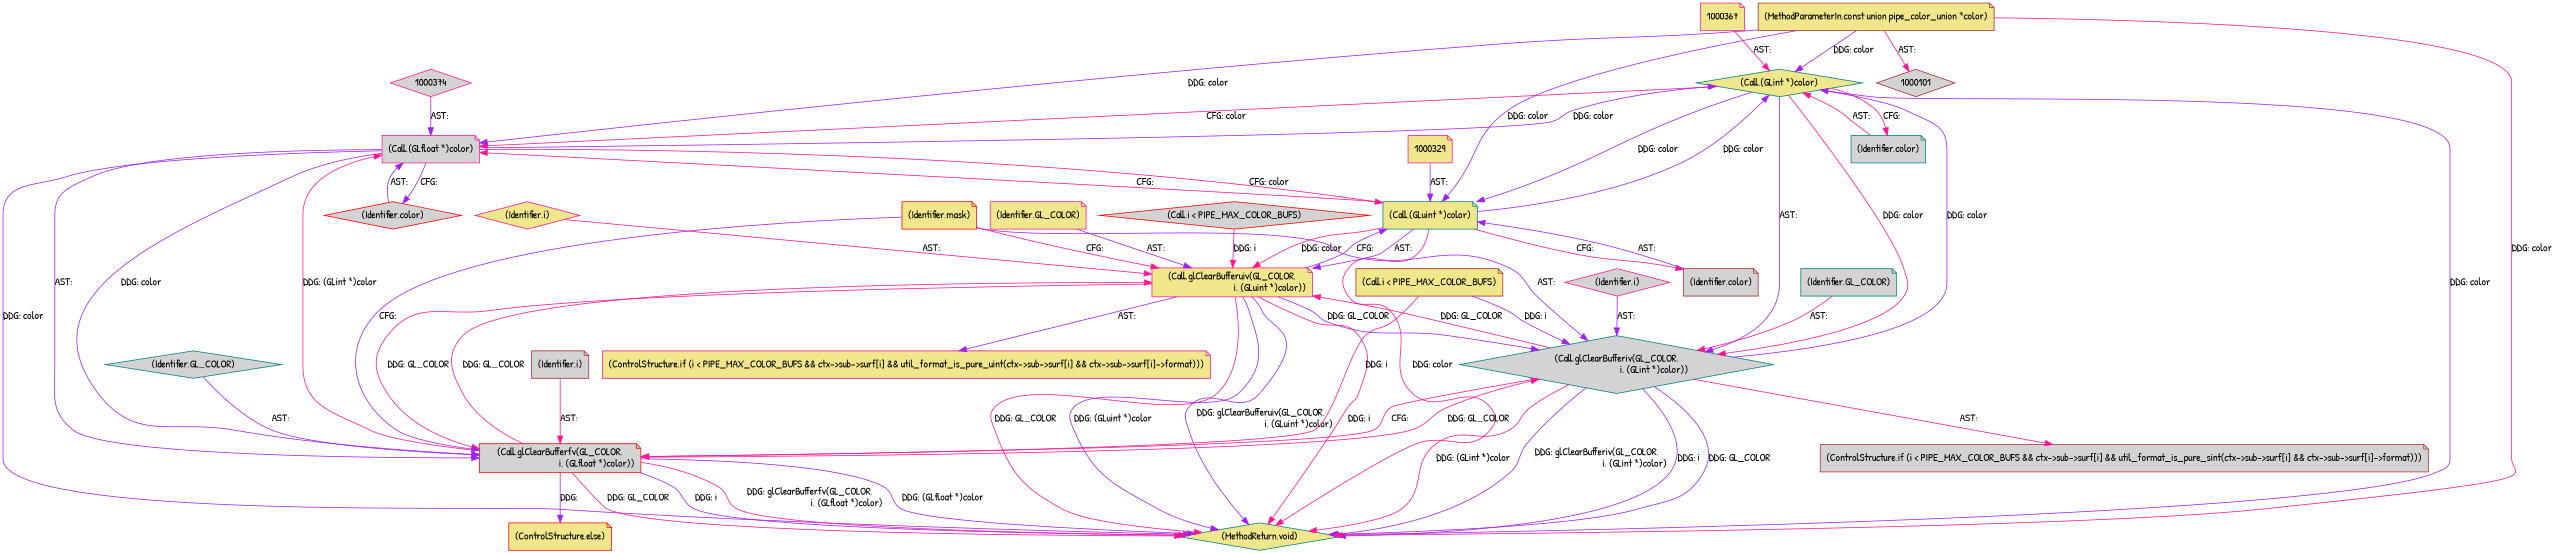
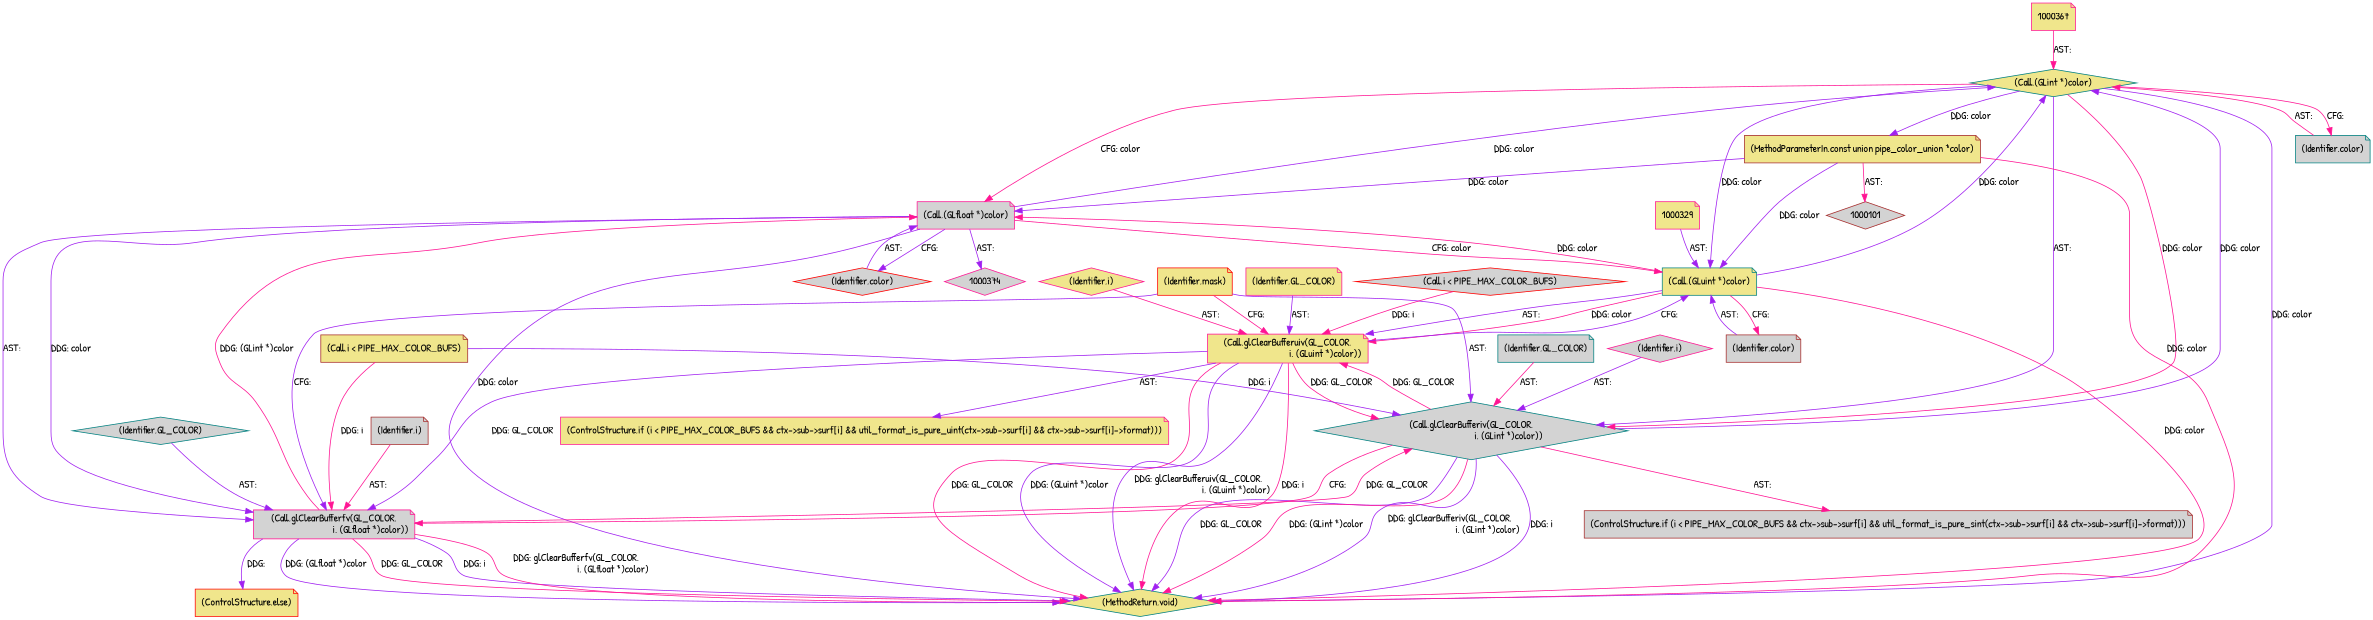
(1829, 49) -> (1957, 108)
(431, 112) -> (974, 245)
(1146, 182) -> (1577, 249)
(543, 305) -> (769, 370)
(544, 310) -> none
(1395, 333) -> (1319, 394)
(560, 458) -> (334, 524)
